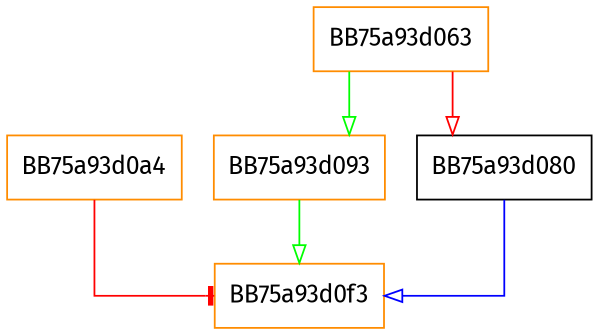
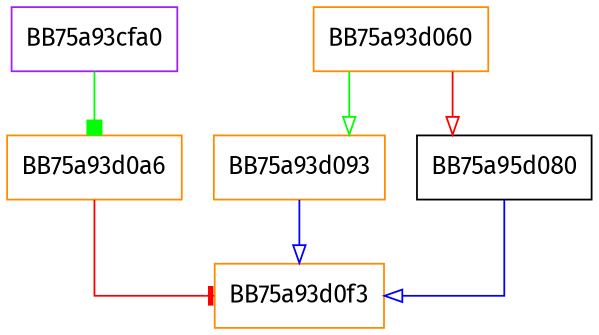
none -> (94, 39)
(401, 39) -> (401, 39)
(94, 168) -> (94, 168)
(504, 168) -> (504, 168)
(299, 223) -> (299, 223)
